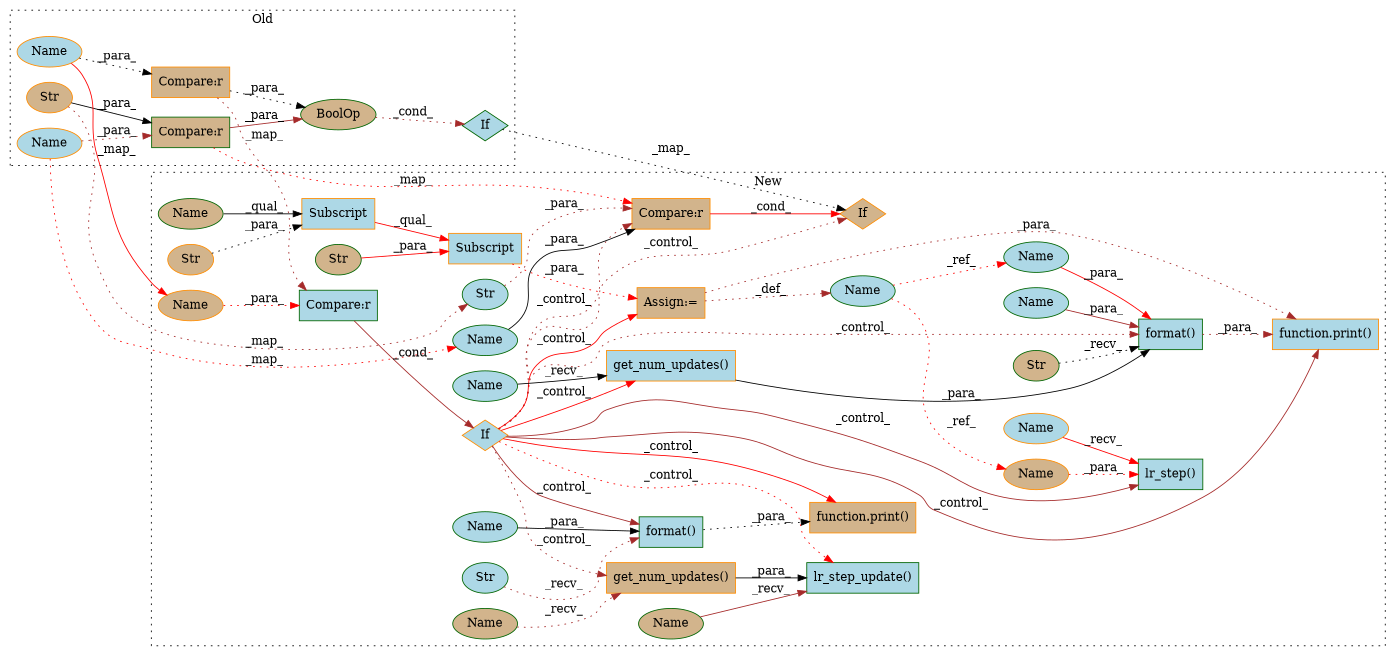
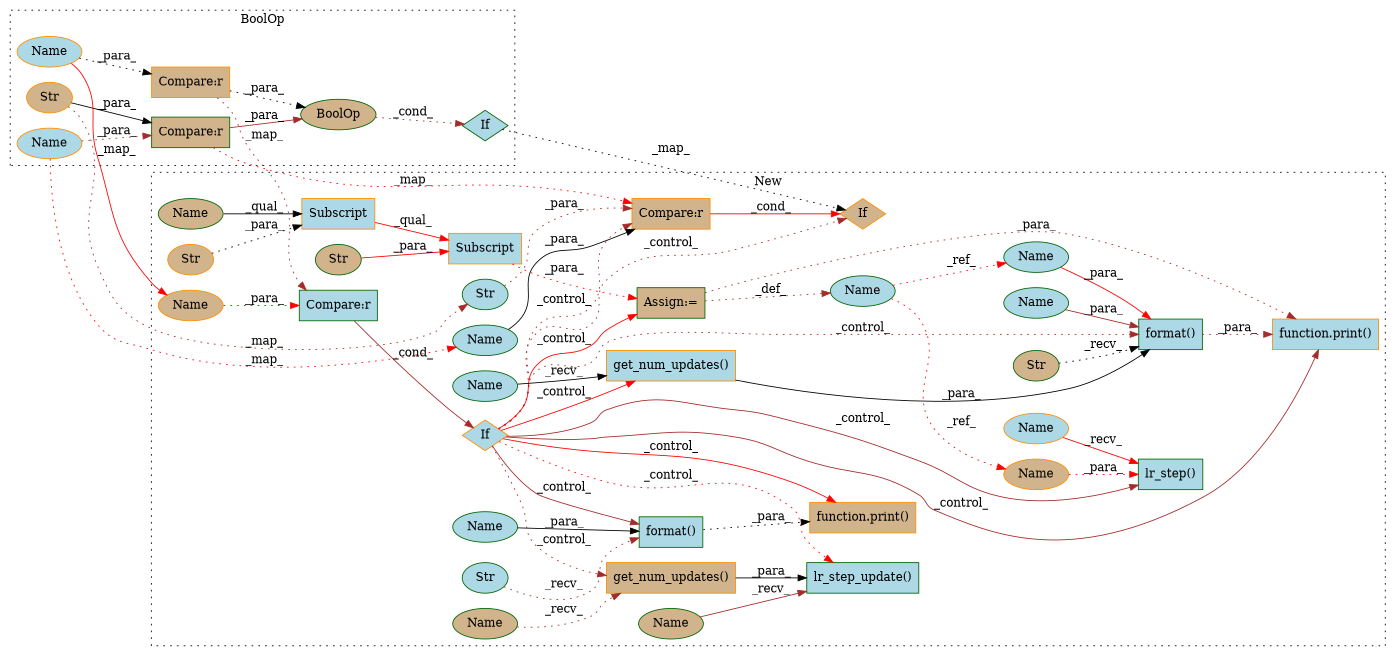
(263, 20) -> (263, 20)
(671, 303) -> (671, 303)
